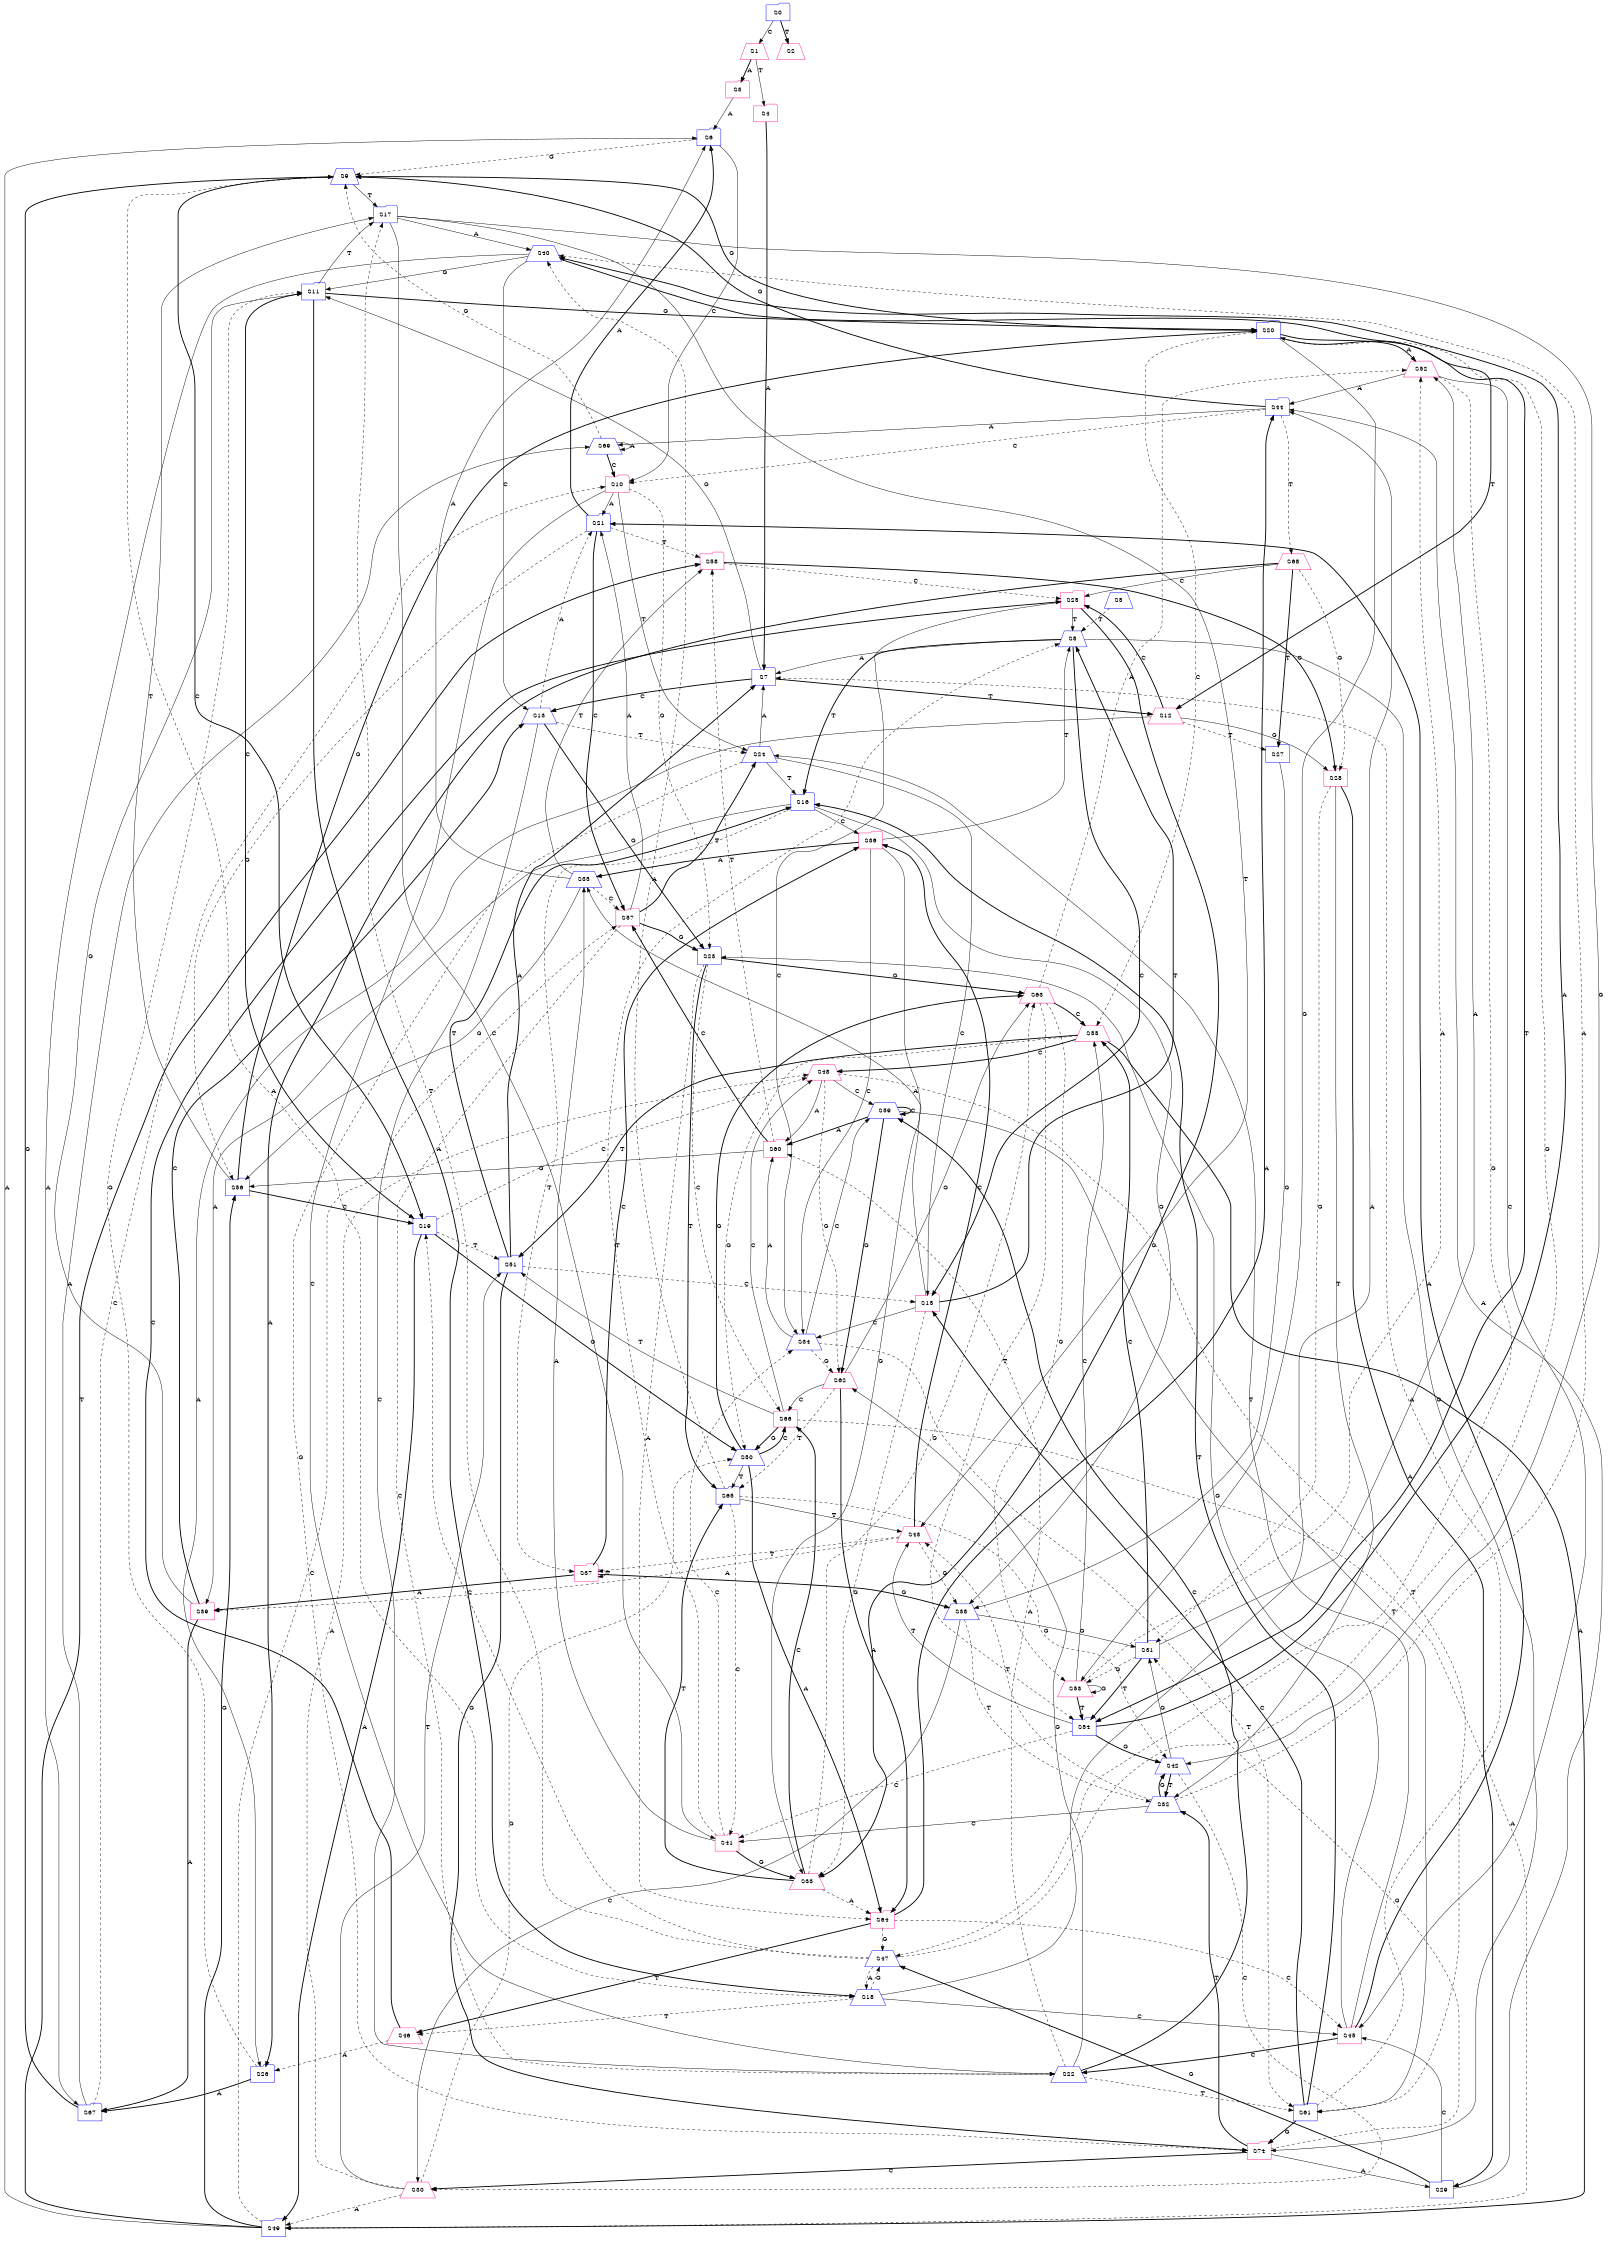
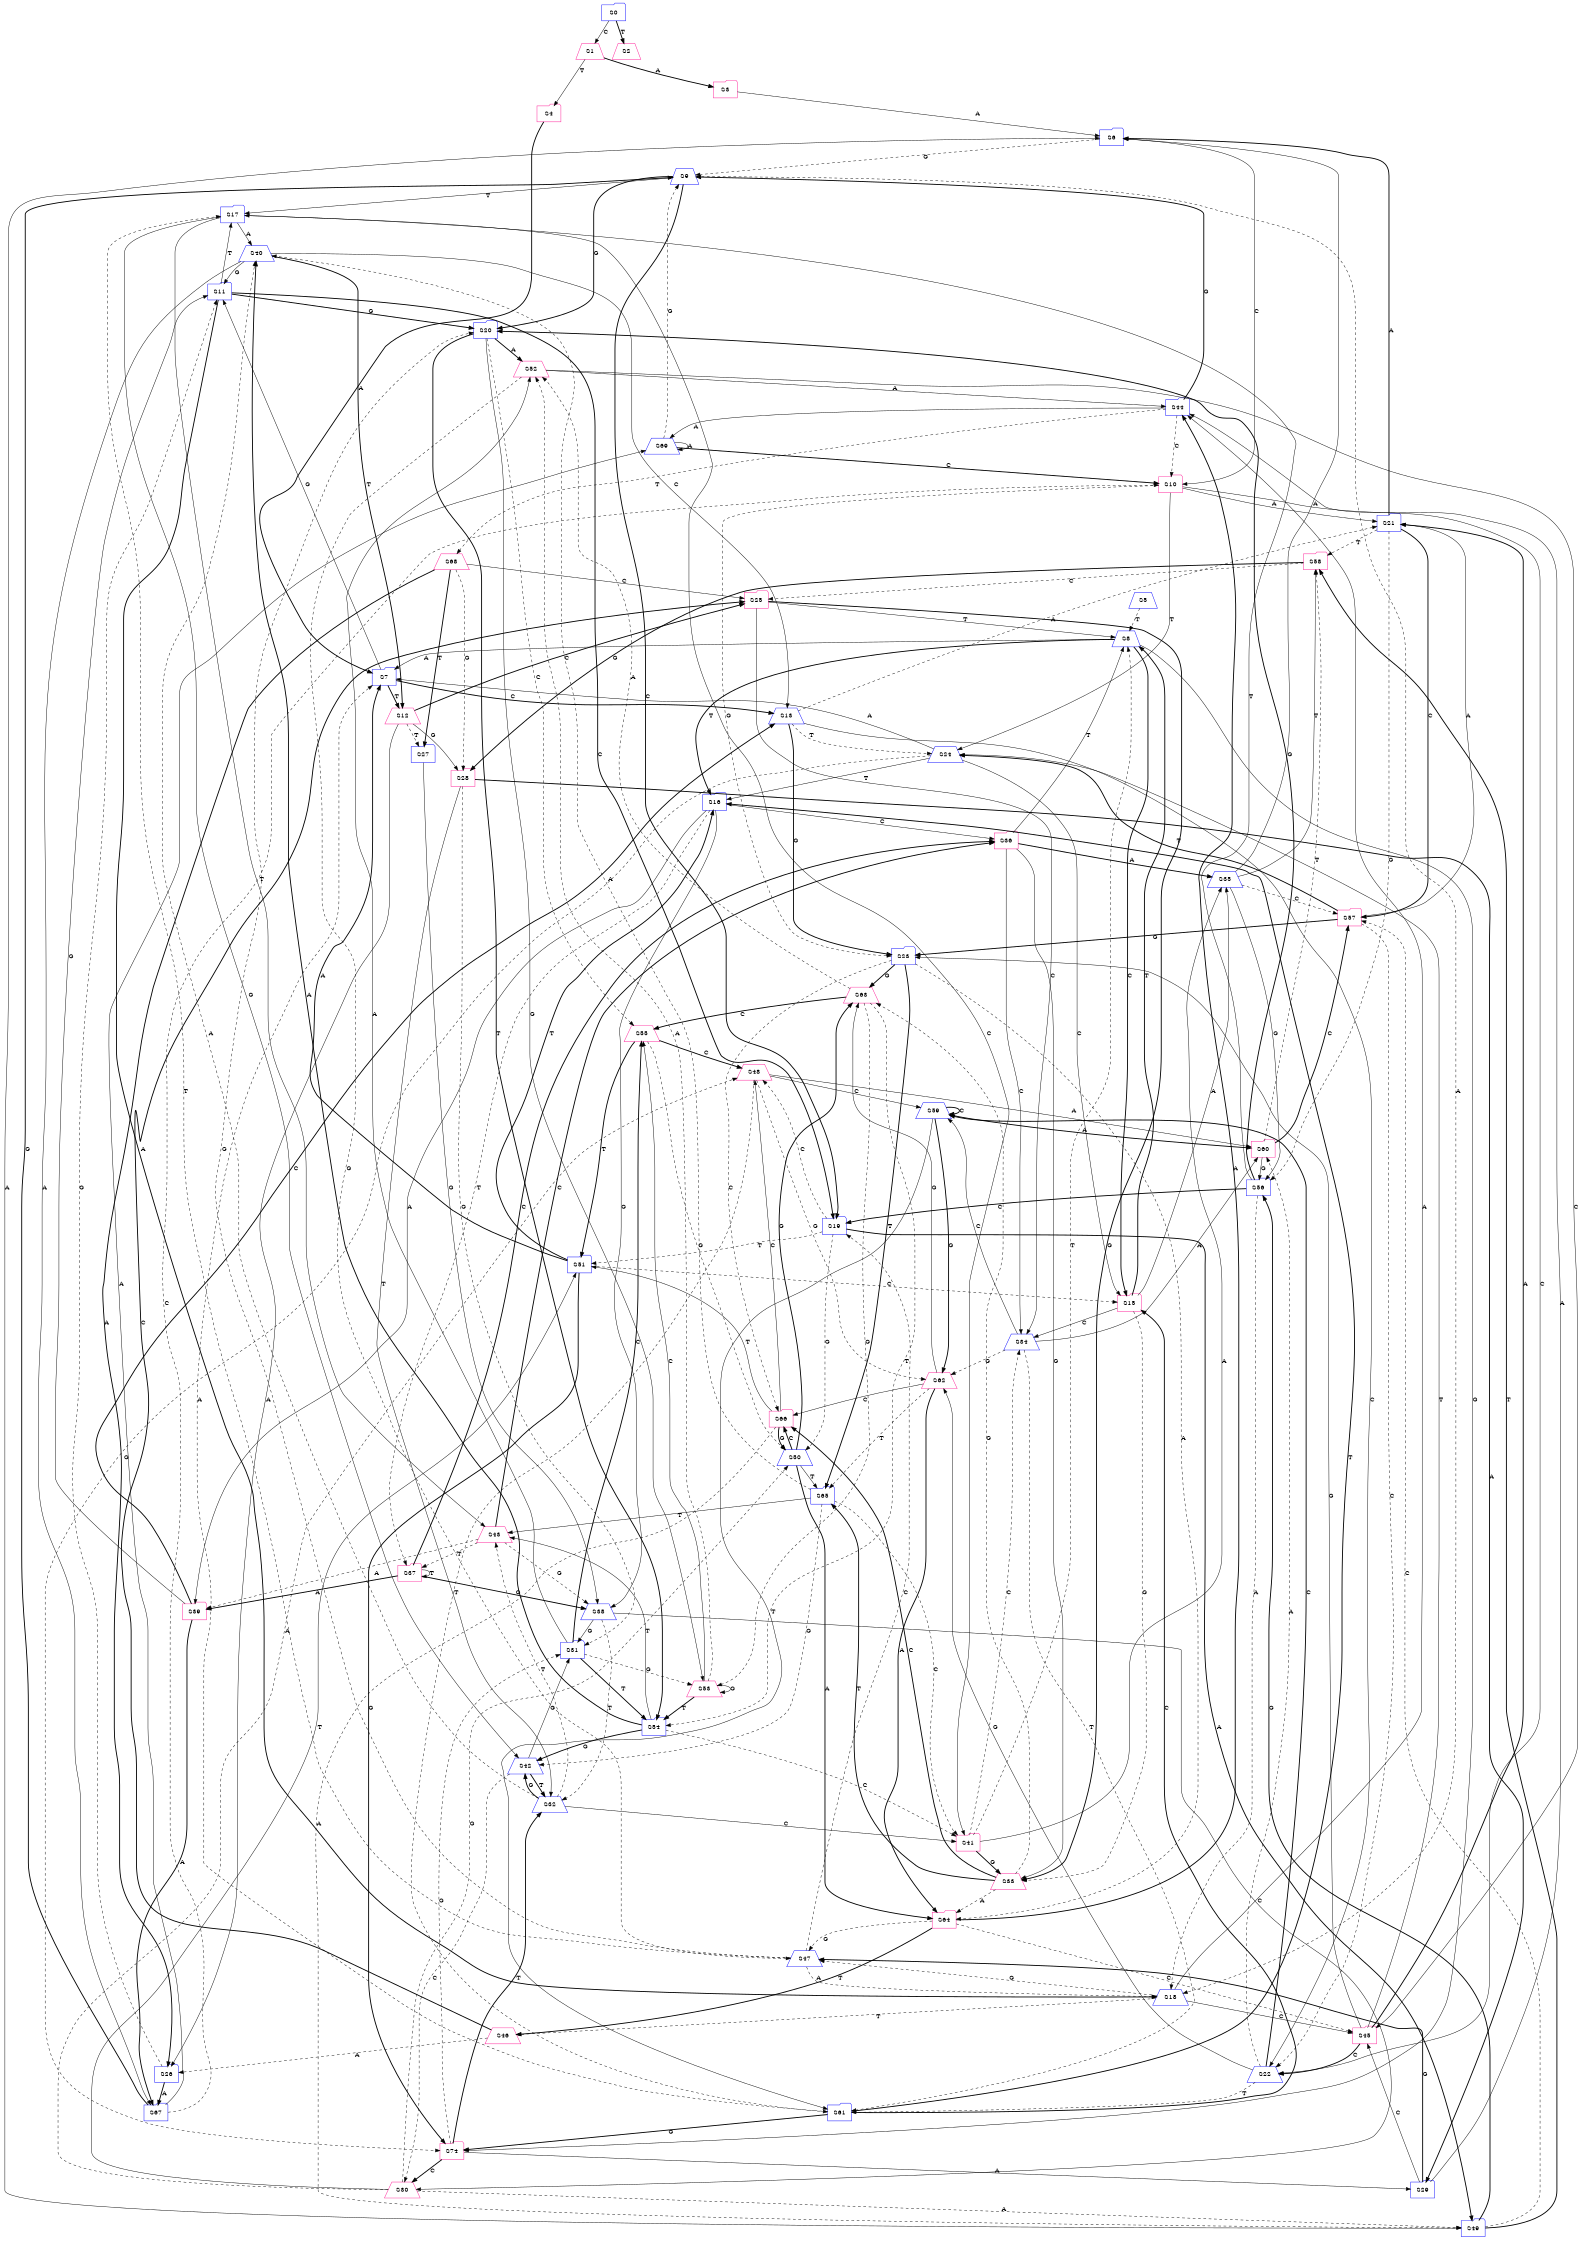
(582, 1343) -> (825, 1343)
none -> (1253, 1601)
(1584, 2145) -> none
